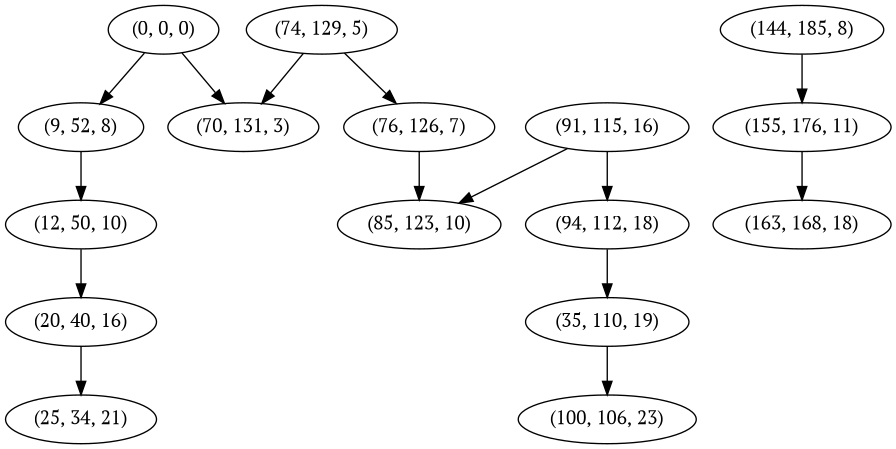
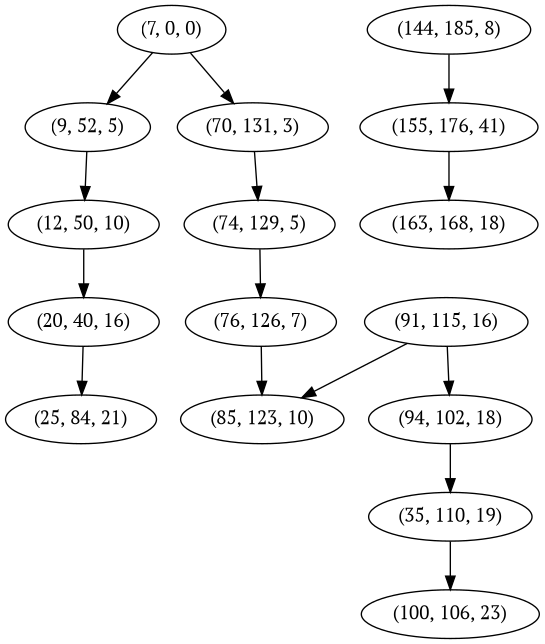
(164, 30) -> (172, 30)
(287, 73) -> (256, 169)
(81, 127) -> (88, 127)
(802, 127) -> (449, 127)
(607, 225) -> (450, 419)
(81, 419) -> (81, 419)
